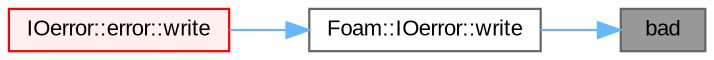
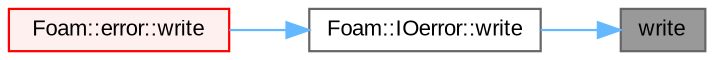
(119, 30) -> (119, 30)
(663, 30) -> (663, 30)
